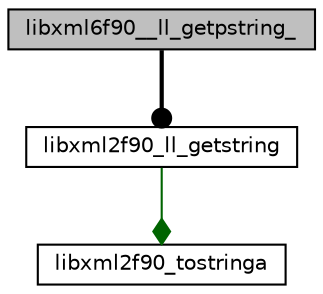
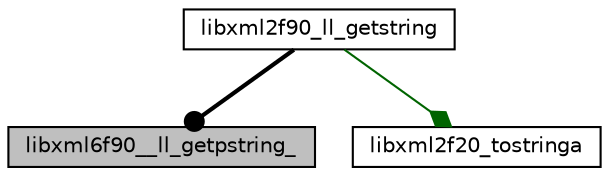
(162, 80) -> (248, 83)
(162, 265) -> (477, 147)
